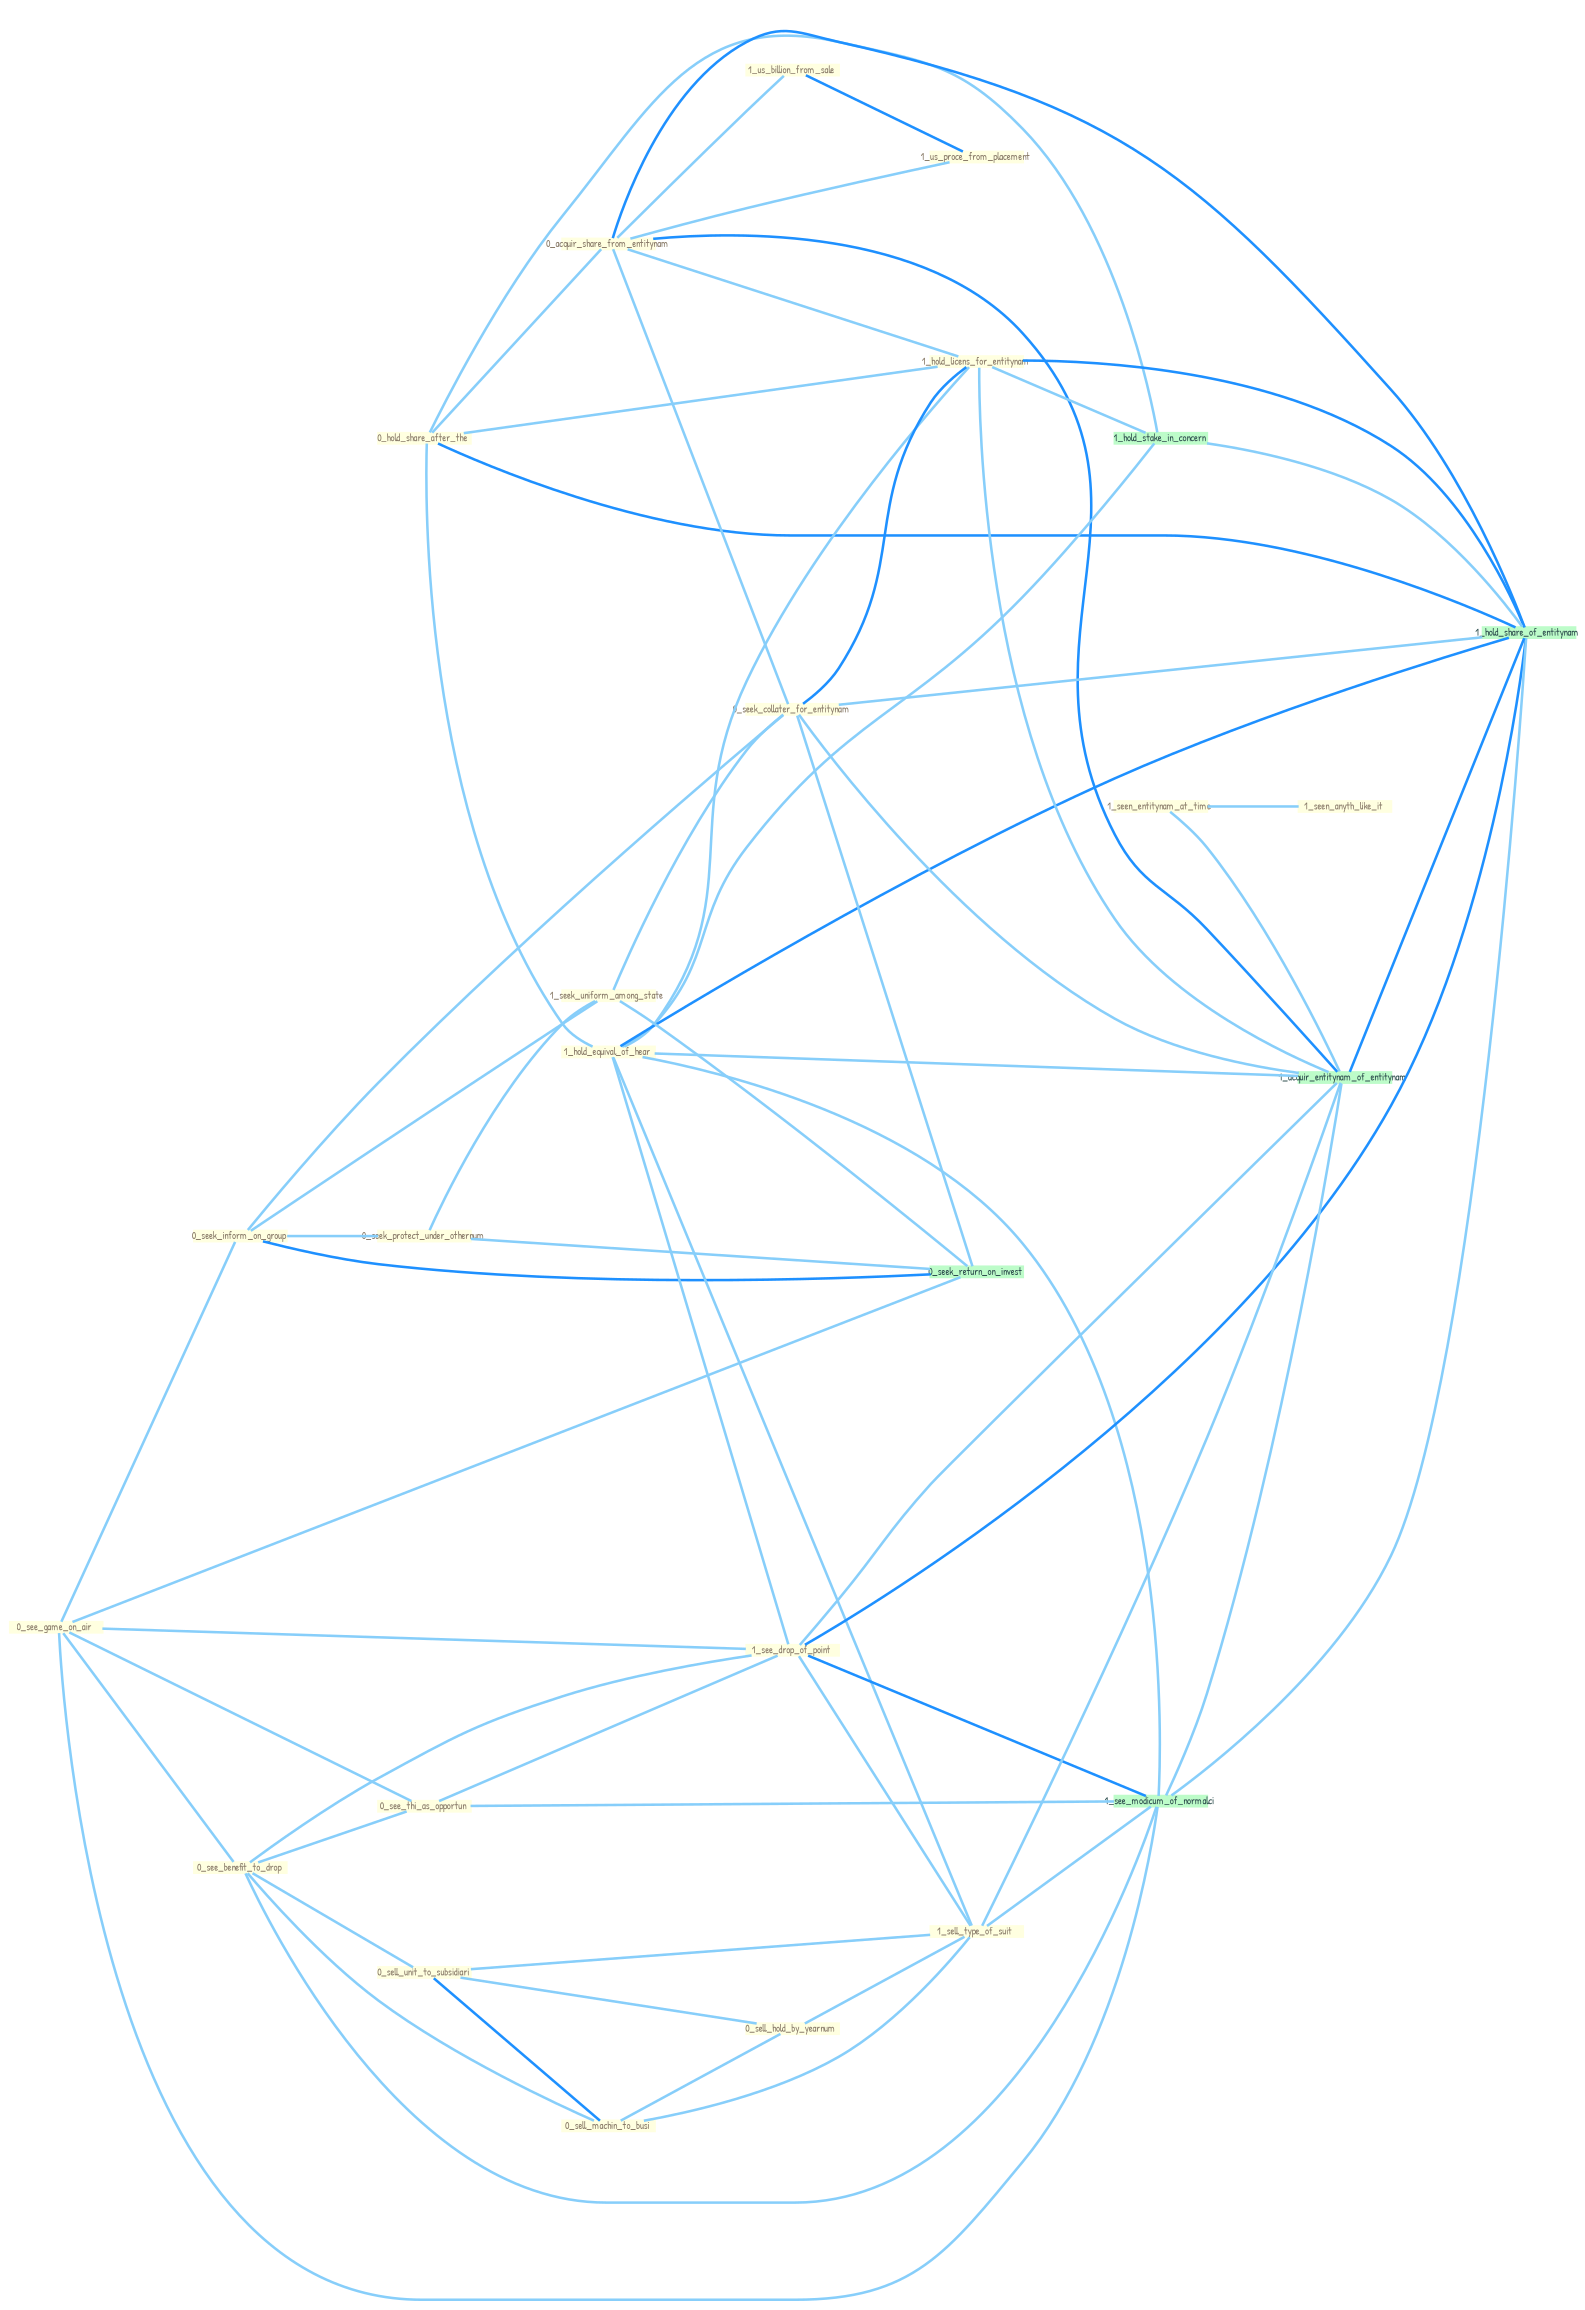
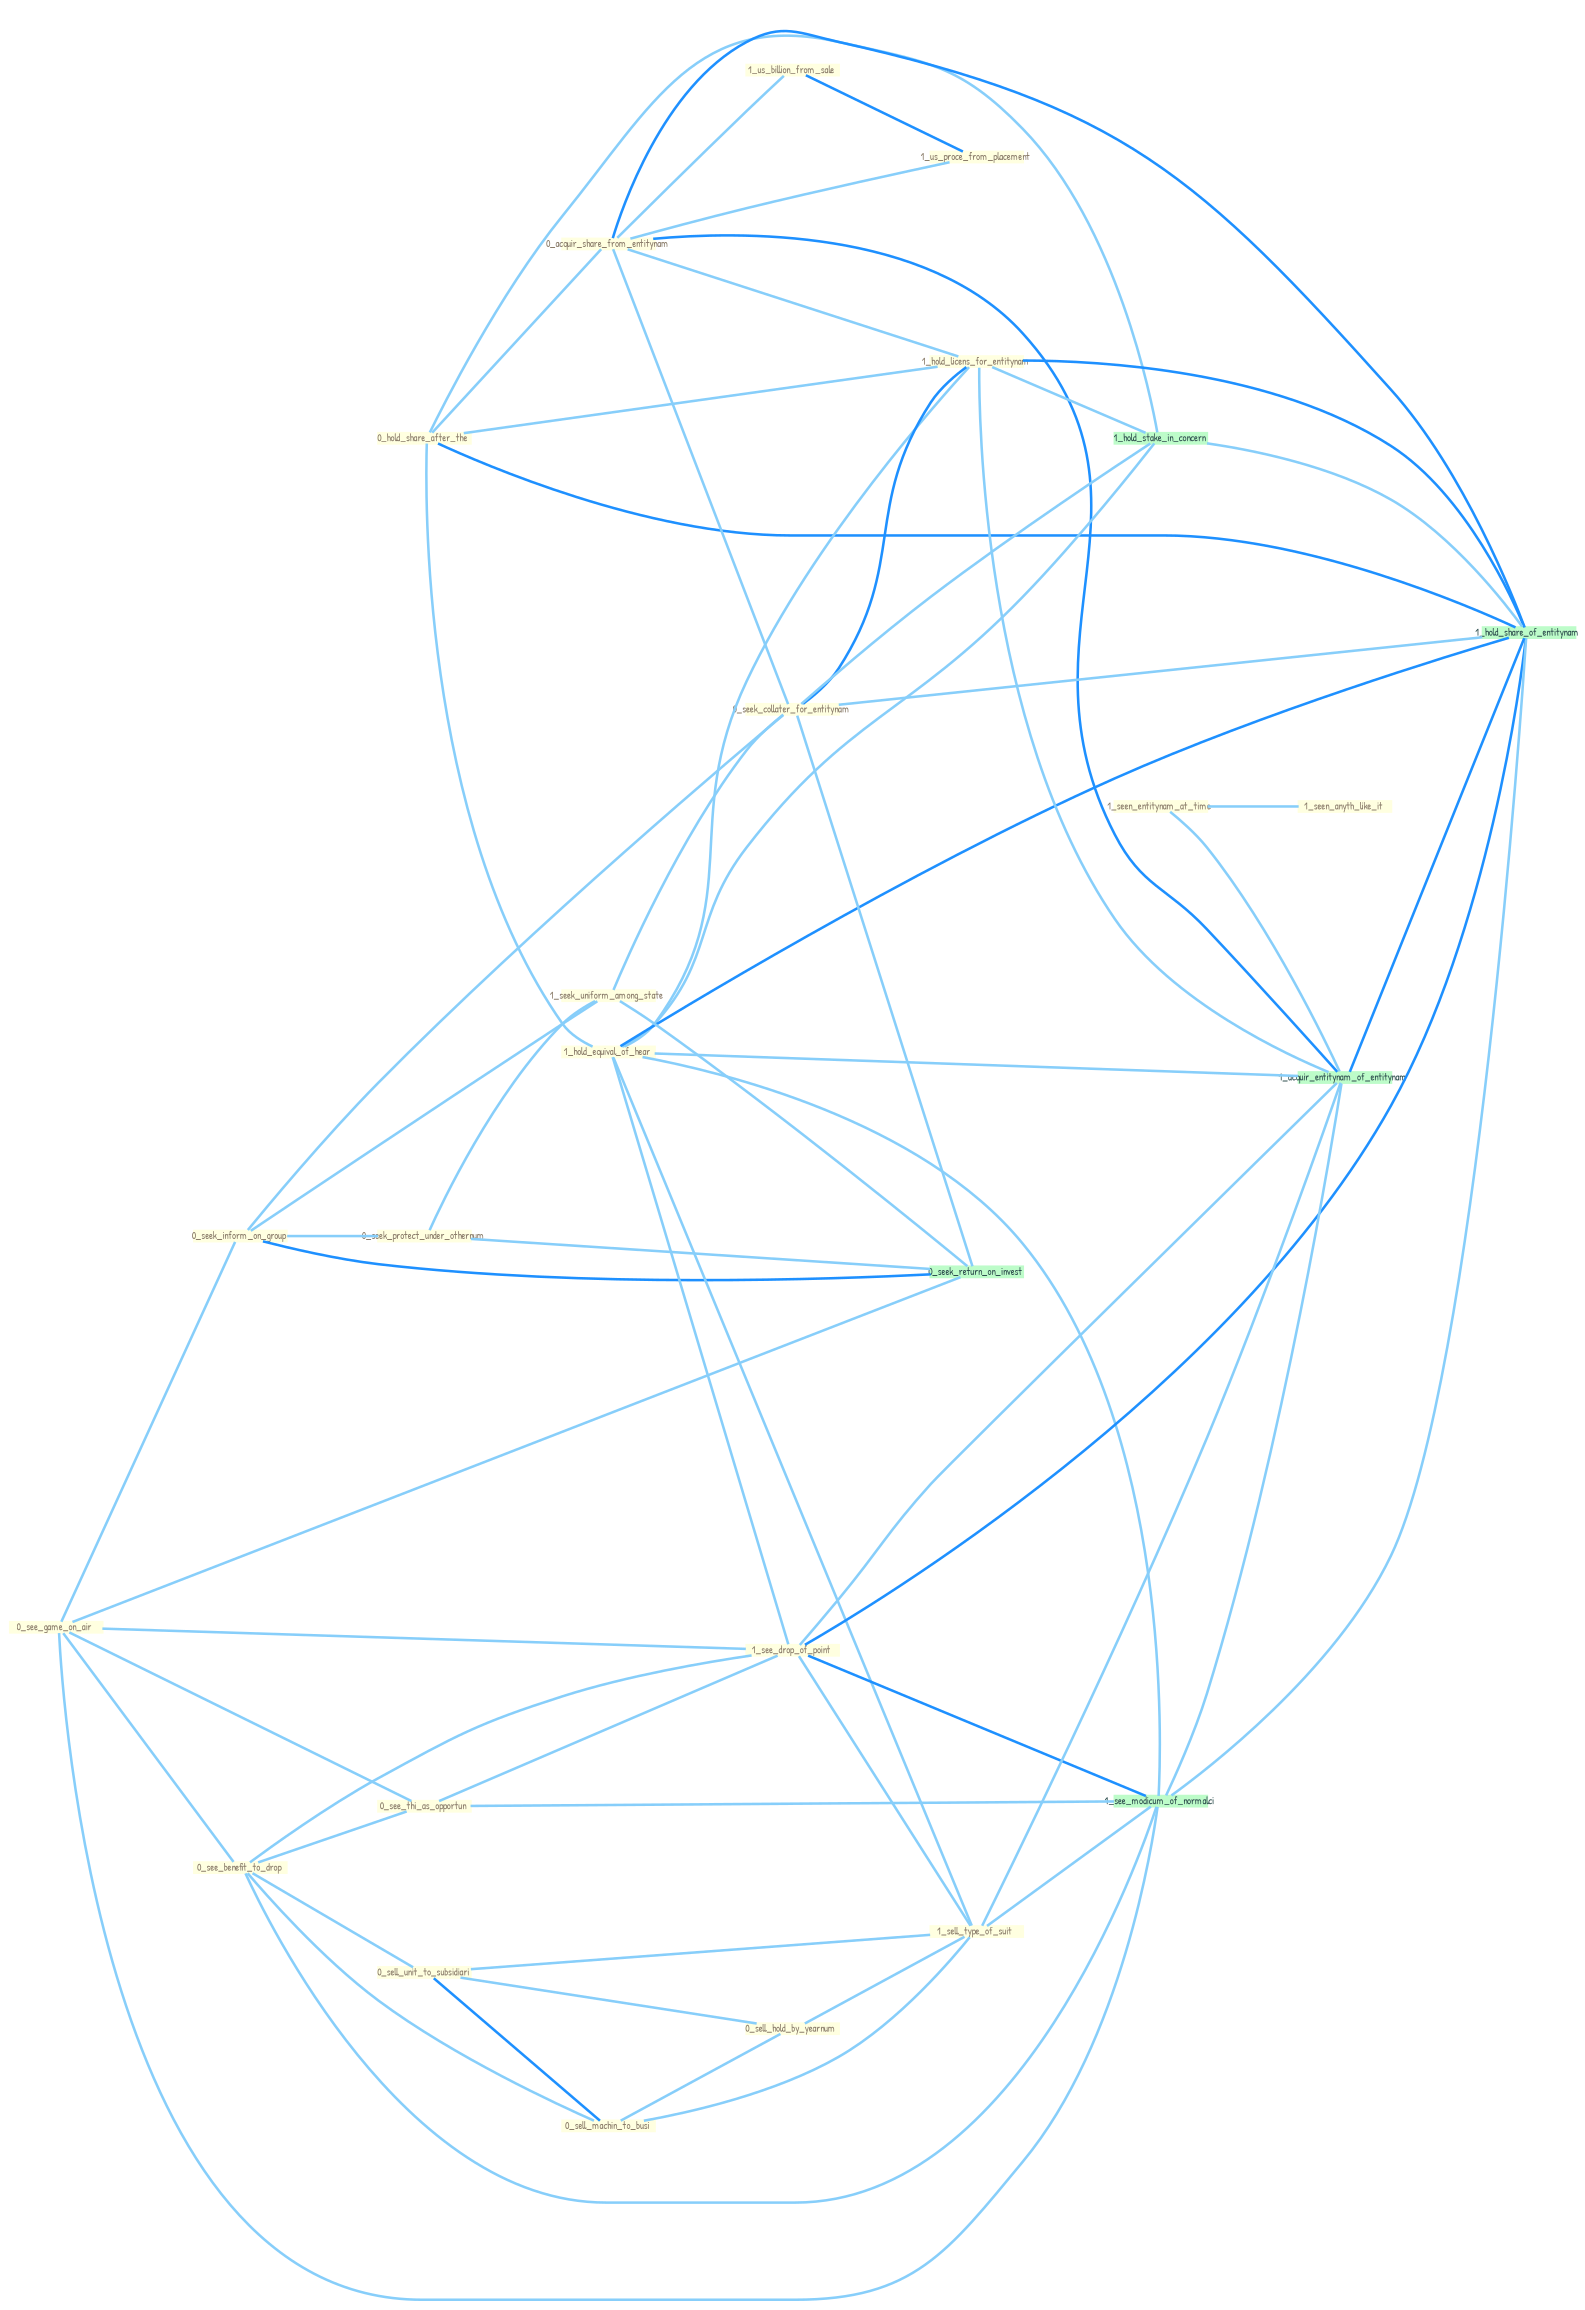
(1013, 947) -> (971, 567)
